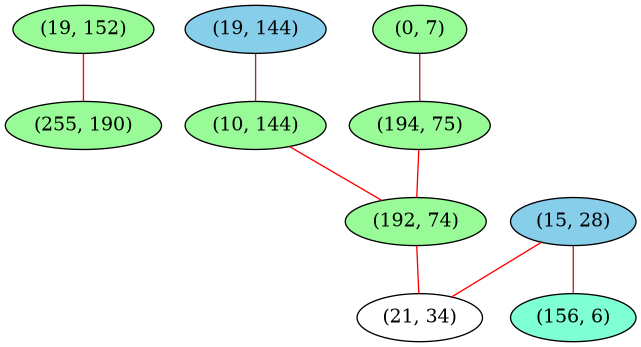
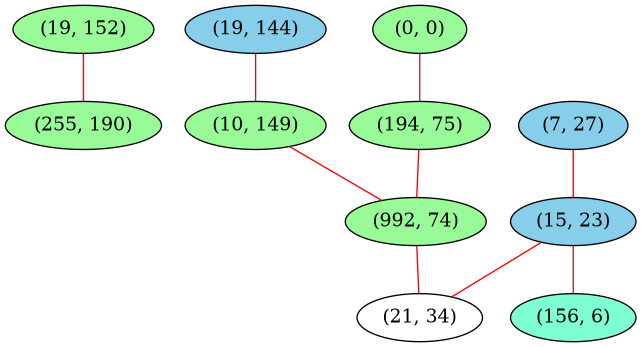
(420, 29) -> (420, 29)
(256, 125) -> (256, 125)
none -> (573, 125)
(416, 222) -> (416, 222)
(573, 222) -> (573, 222)
